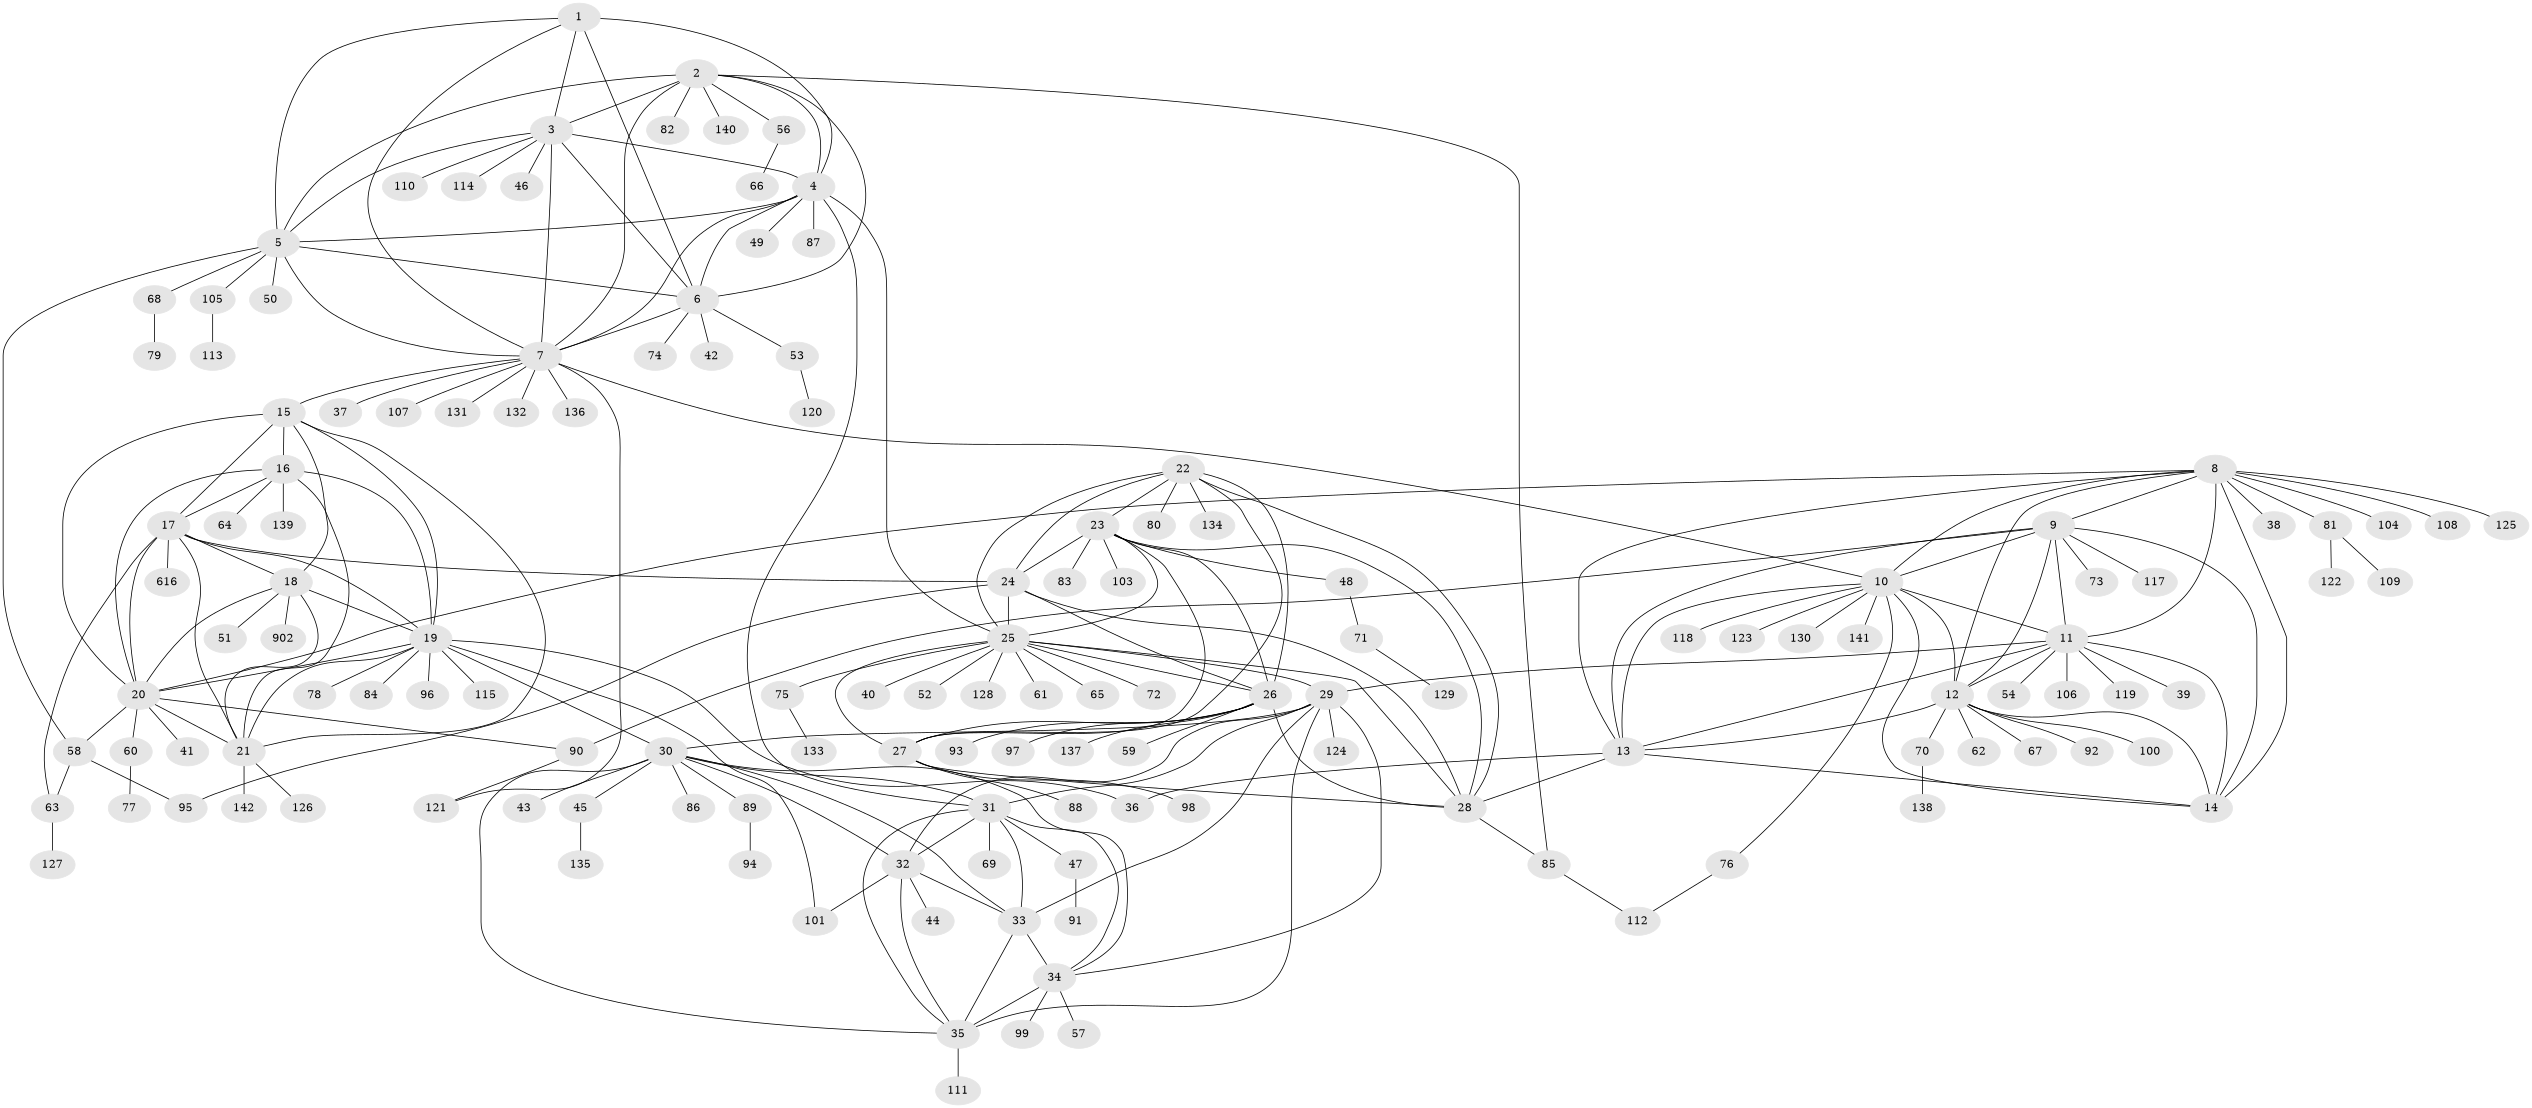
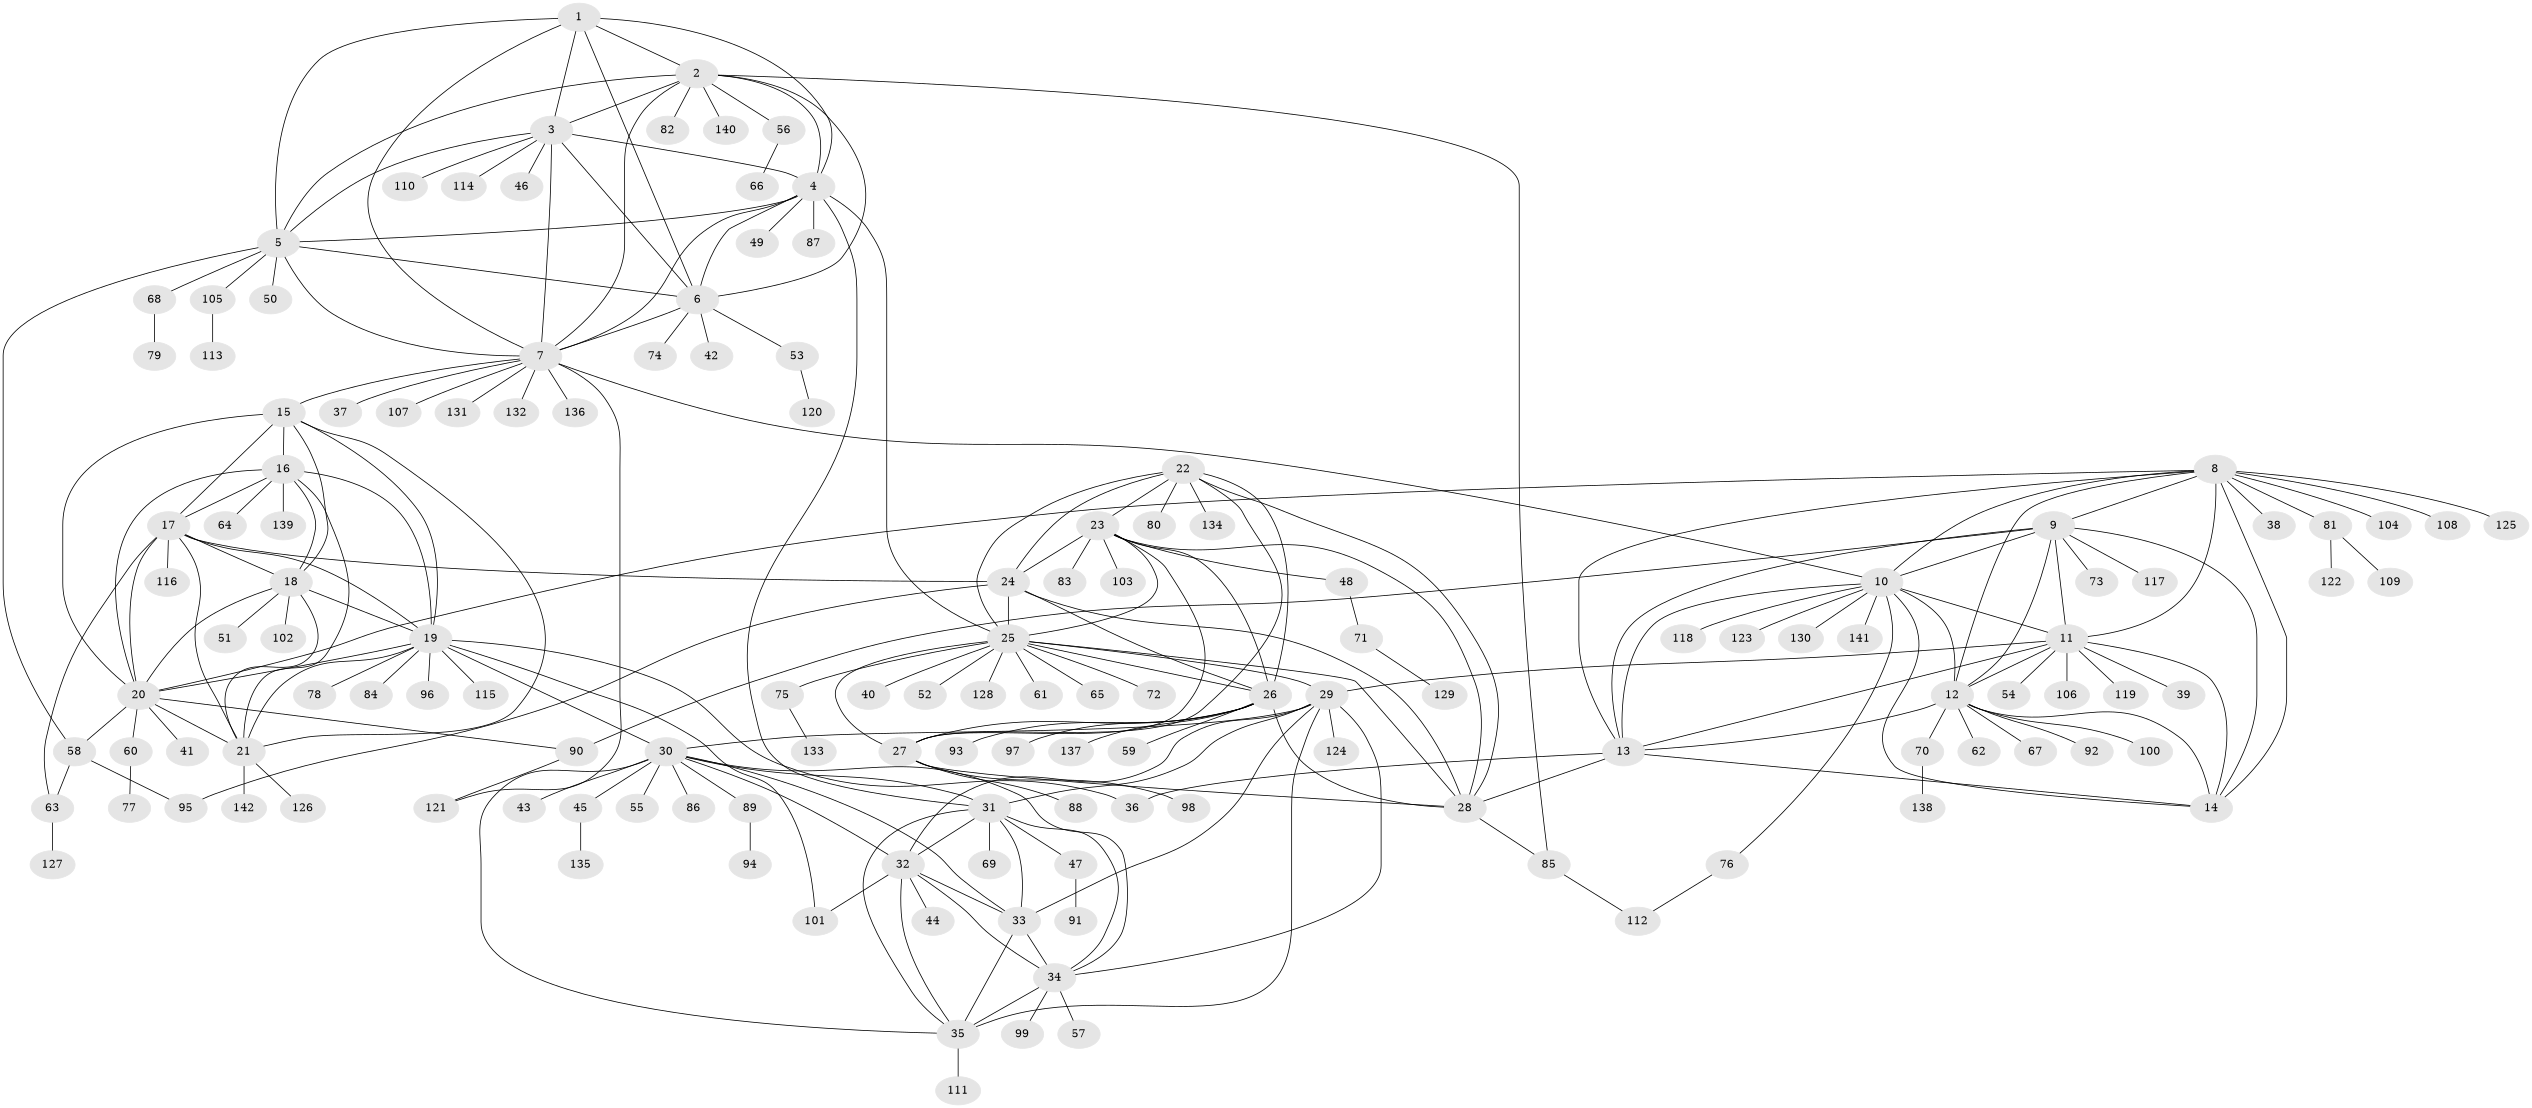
none -> (638, 46)
none -> (316, 524)
(167, 582) -> (167, 582)
(283, 639) -> (283, 639)
none -> (637, 808)
none -> (977, 923)
